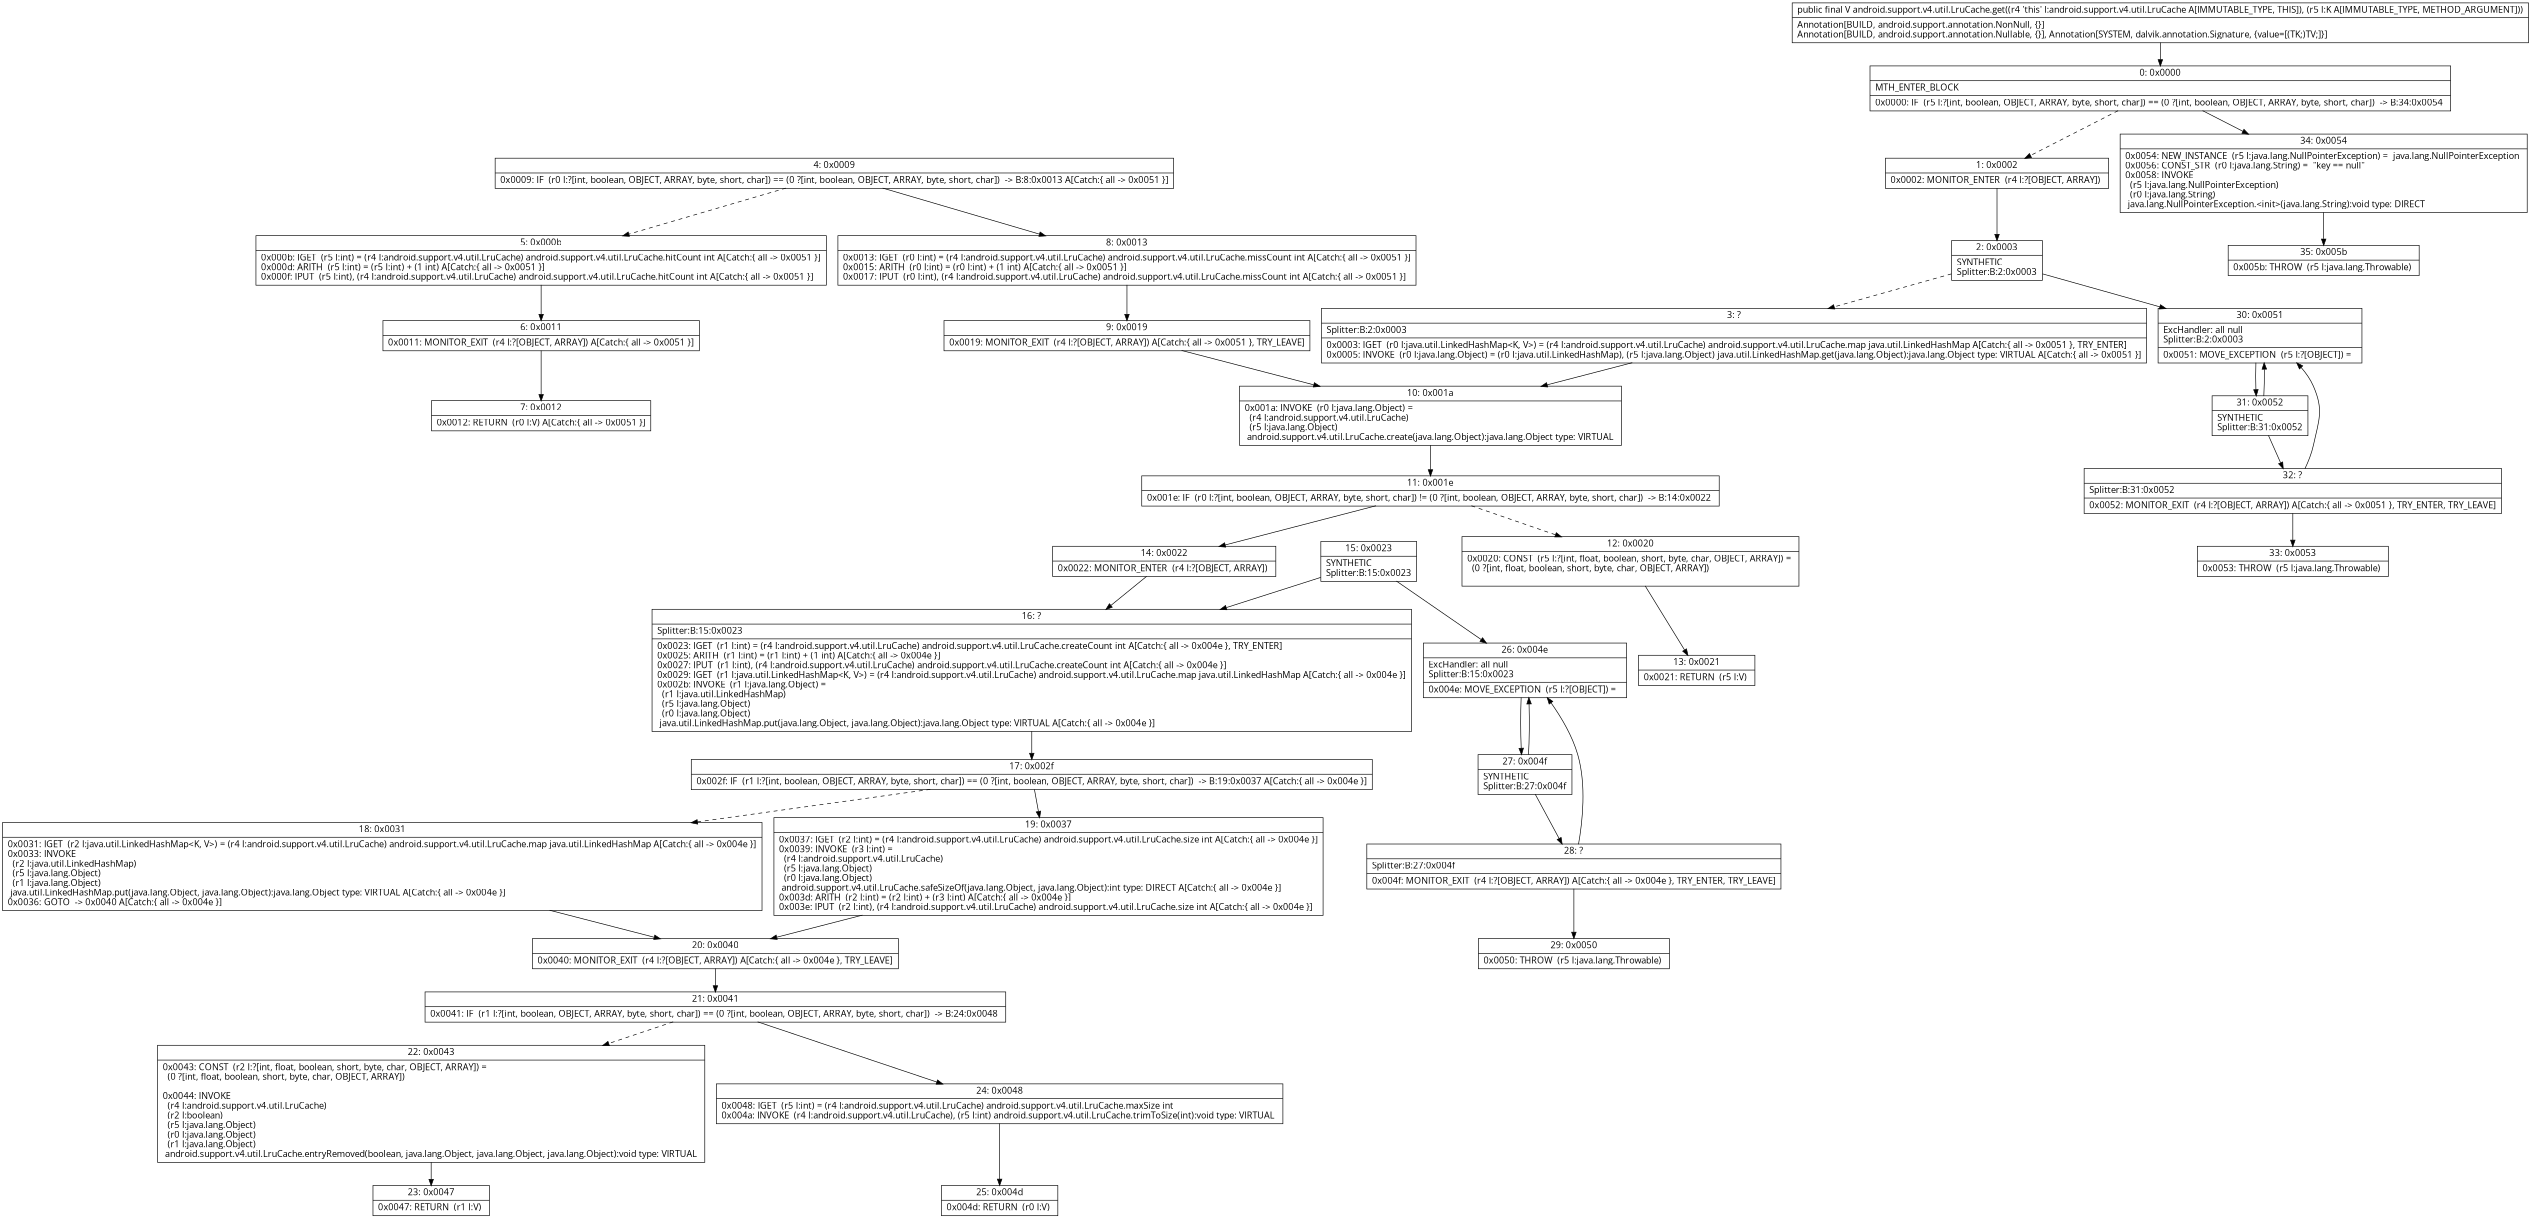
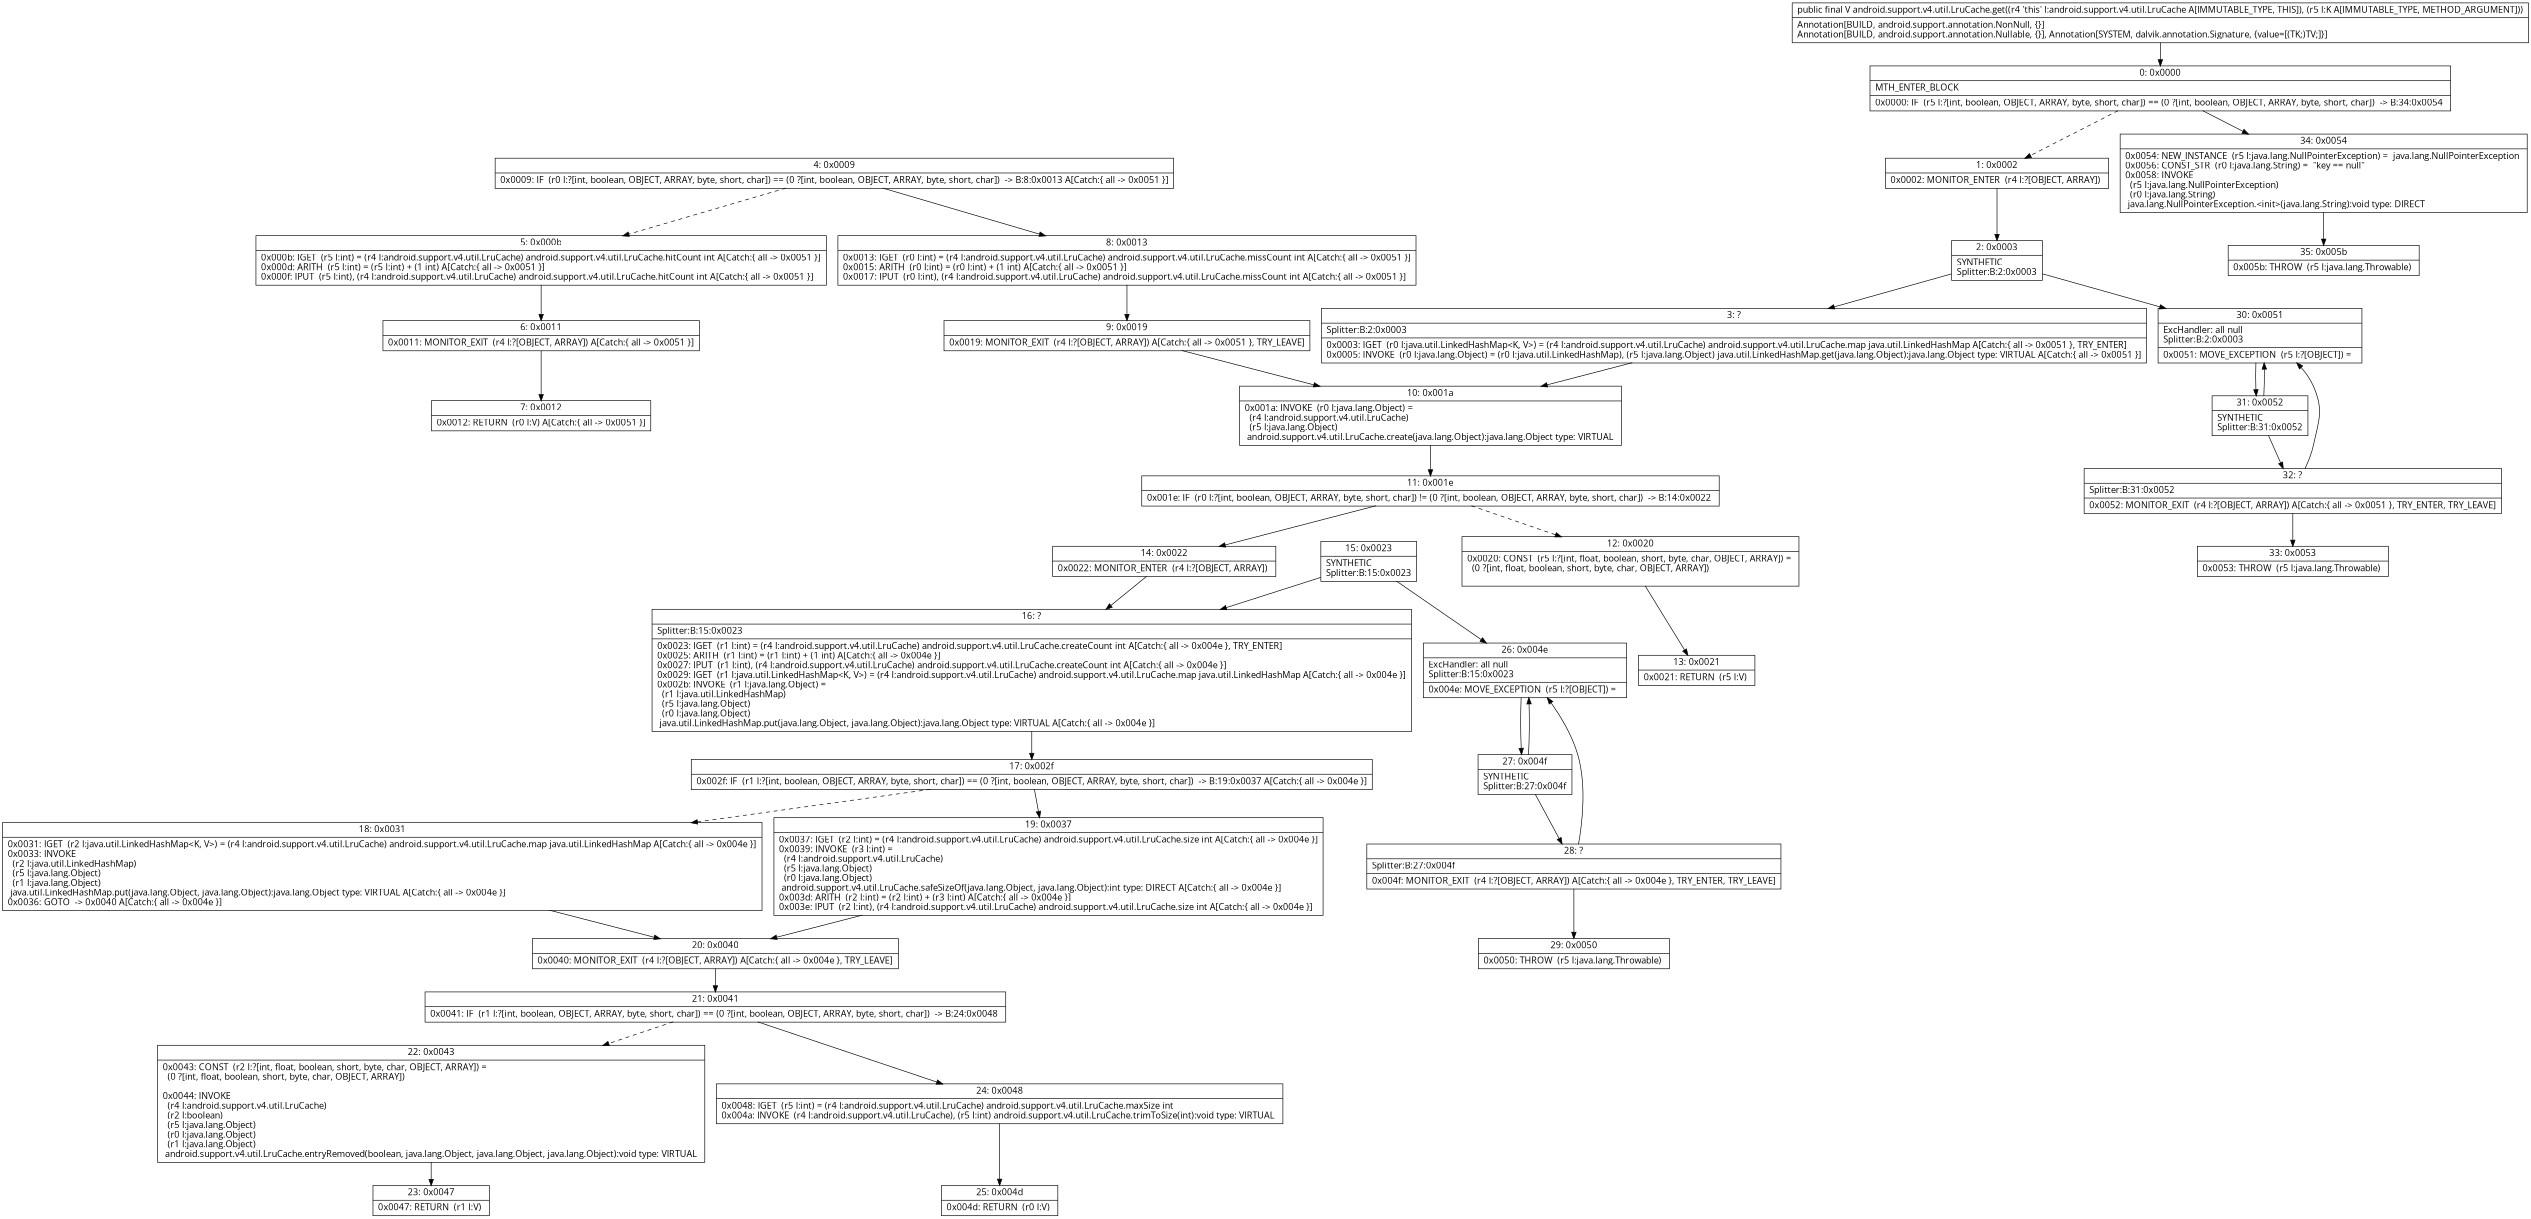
(1893, 290) -> (1893, 290)
